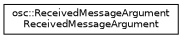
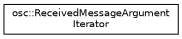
(91, 19) -> (91, 19)
